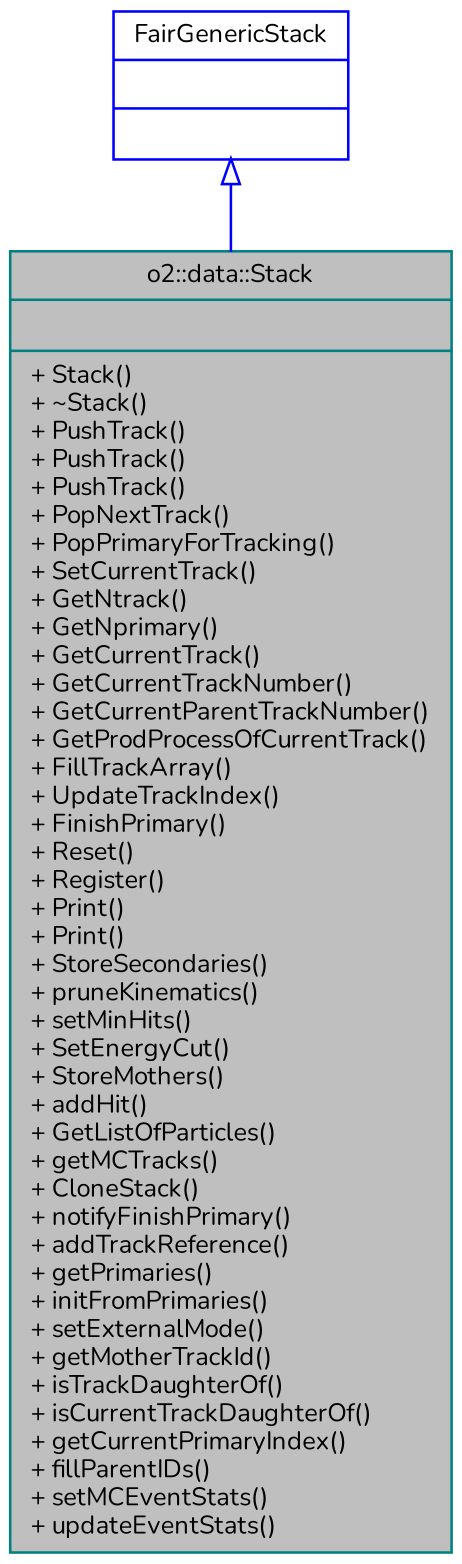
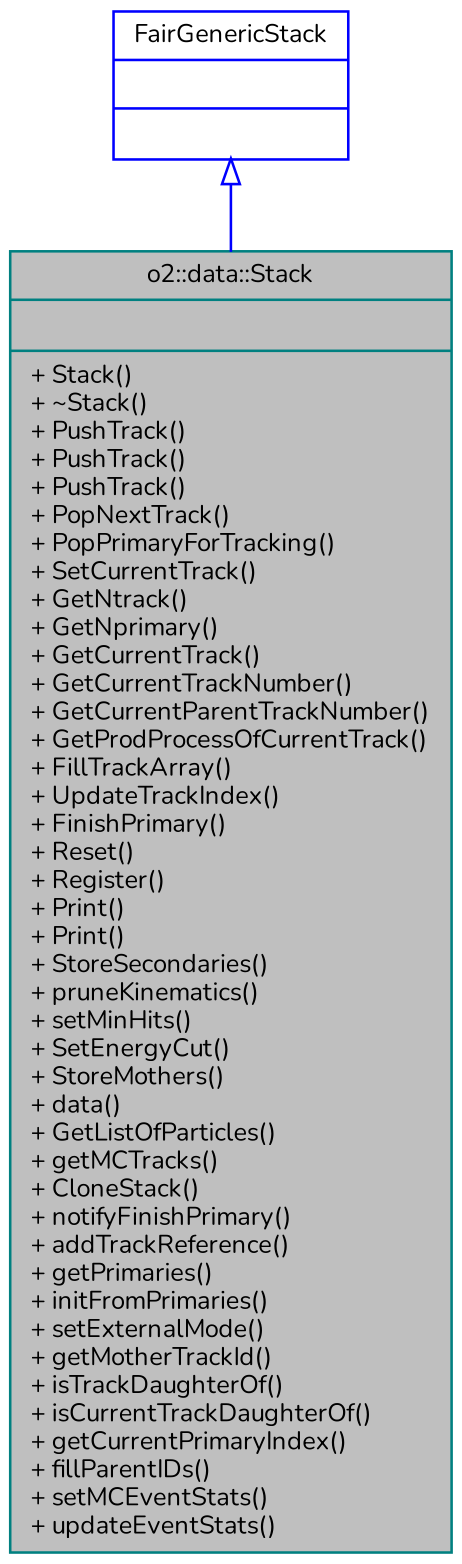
(89, 1105) -> (77, 1105)
